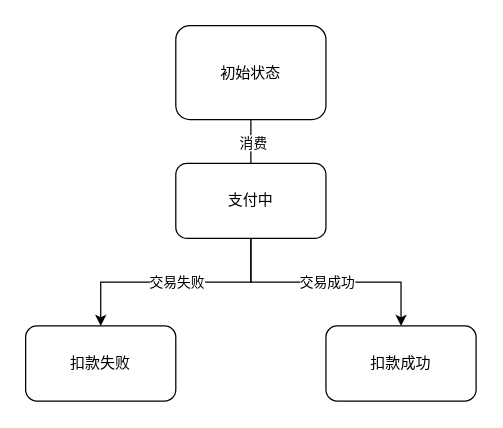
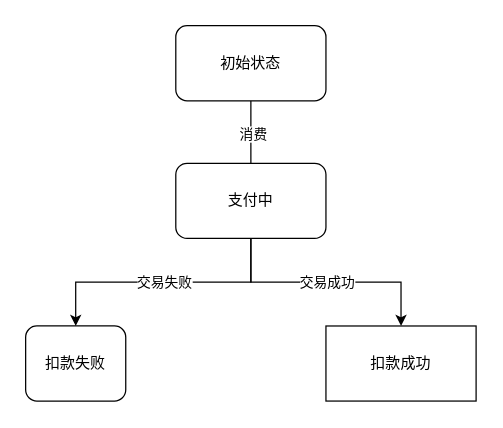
(251, 73) -> (251, 63)
(101, 363) -> (76, 363)
(401, 363) -> (401, 363)
